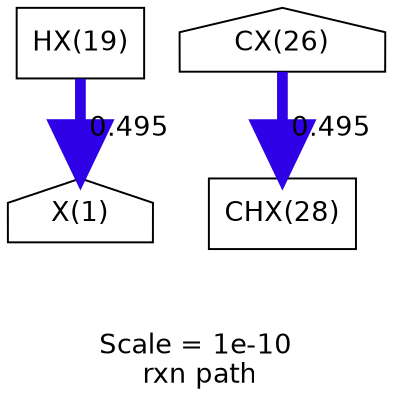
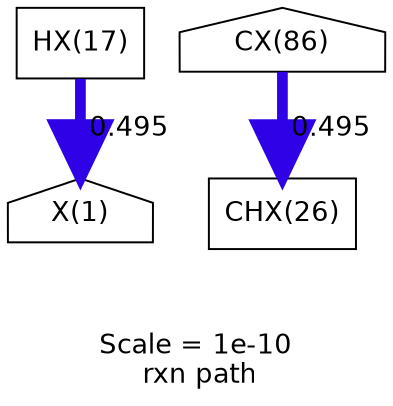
(80, 43) -> (80, 43)
(282, 43) -> (282, 43)
(282, 214) -> (282, 214)
